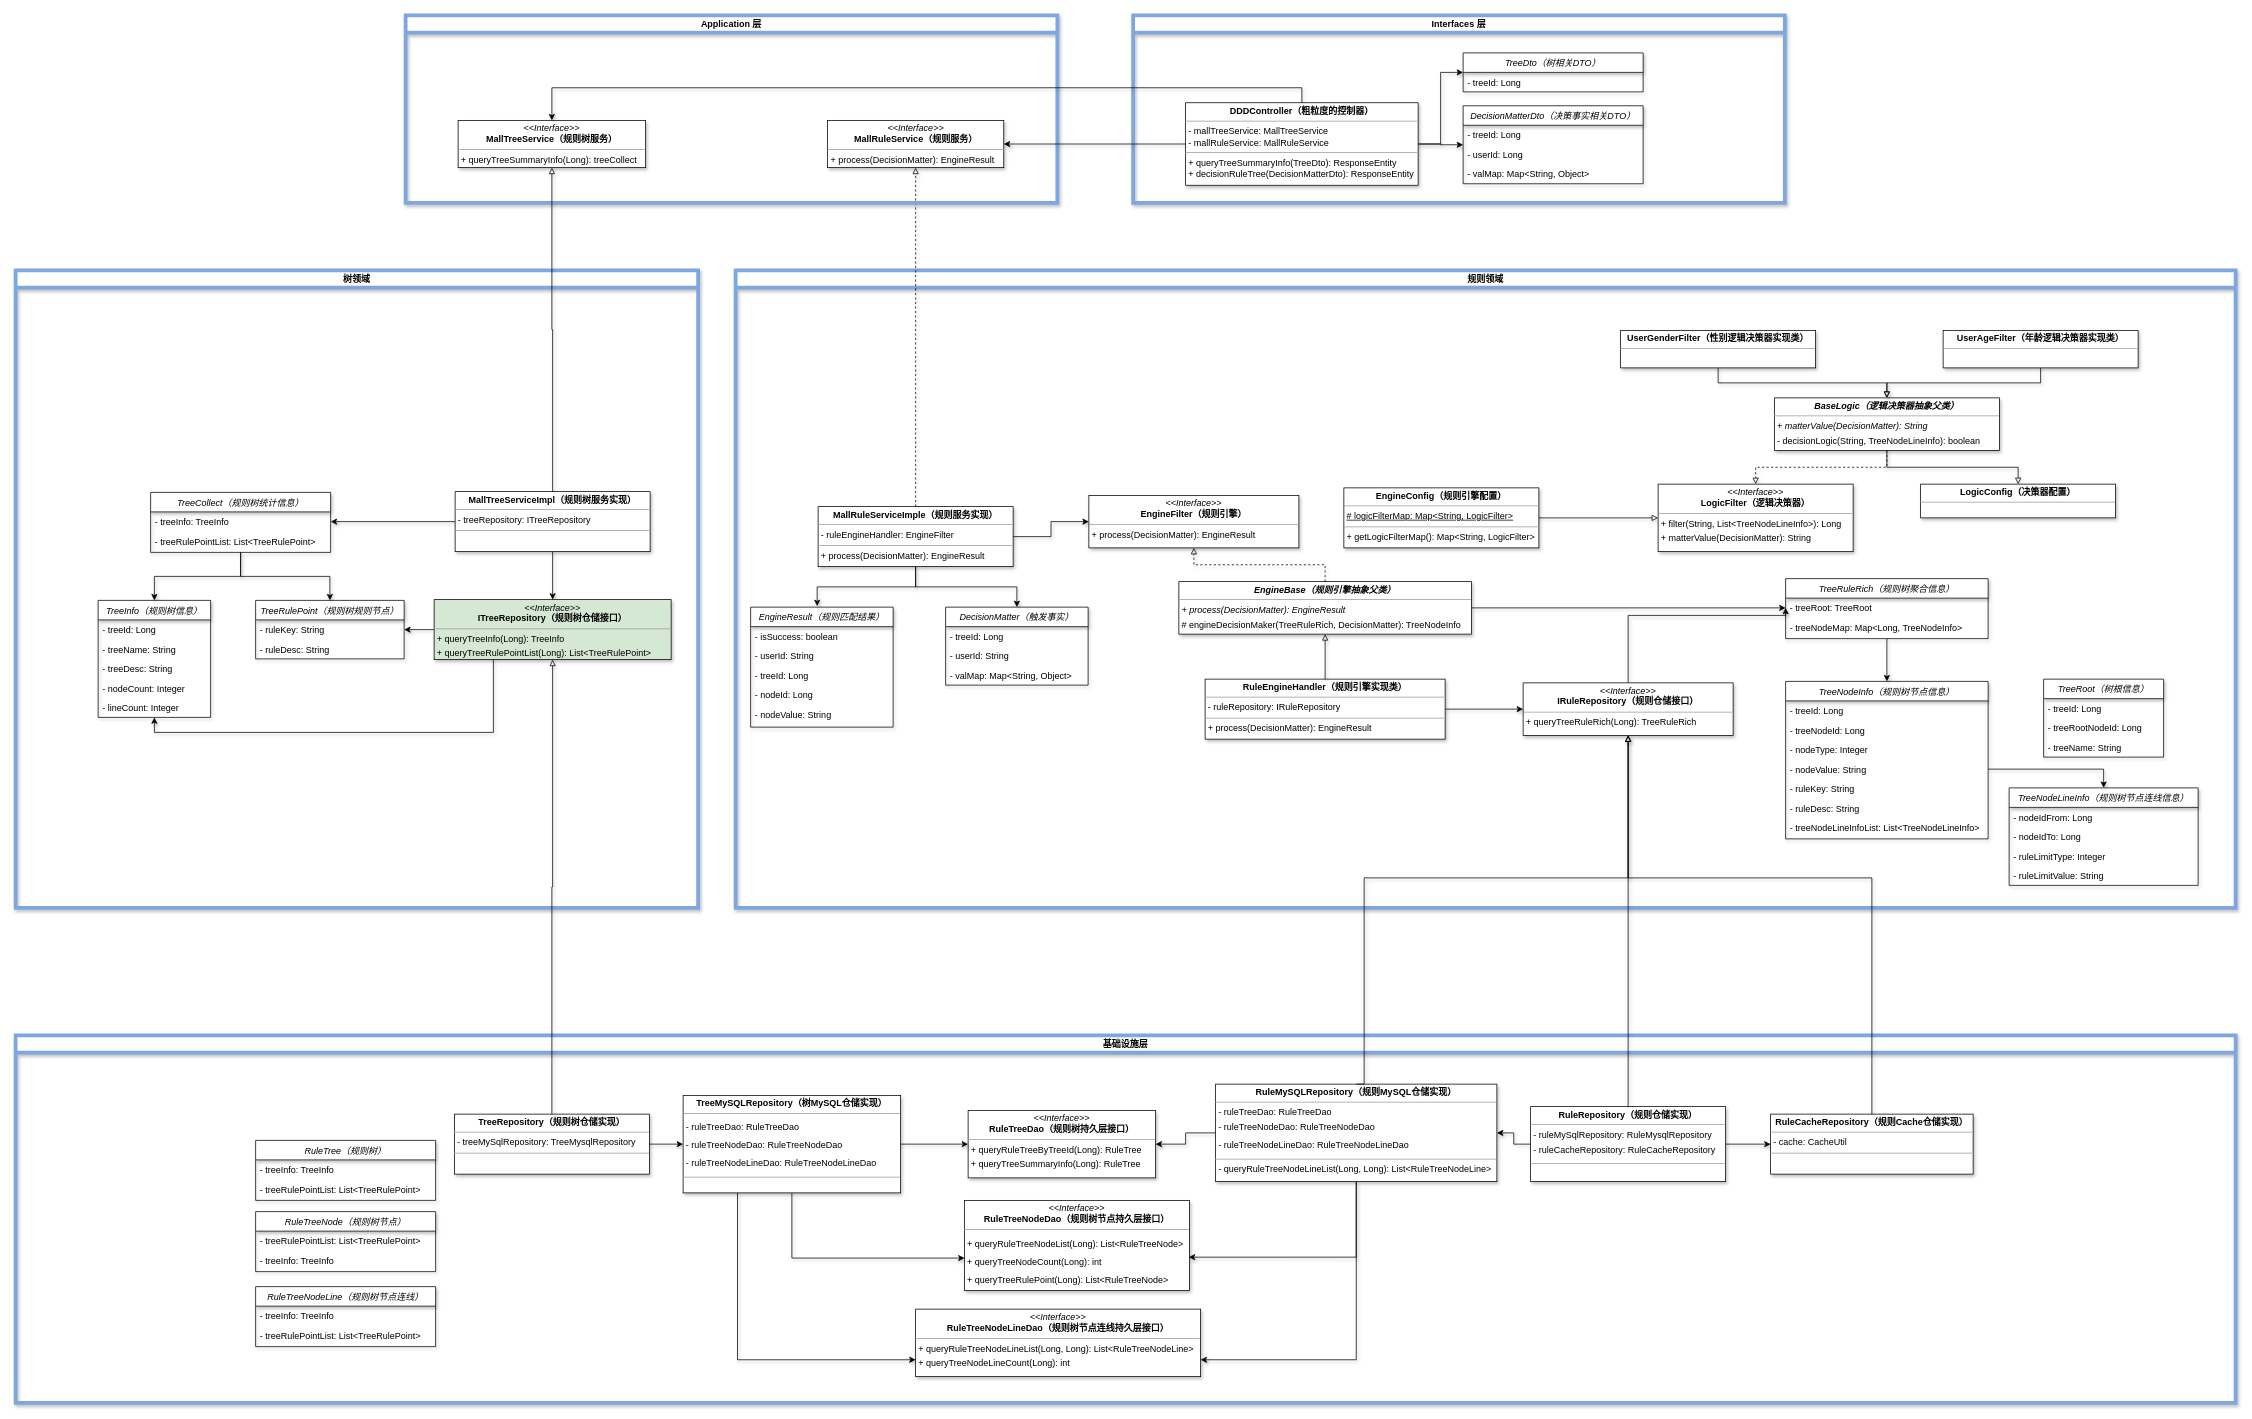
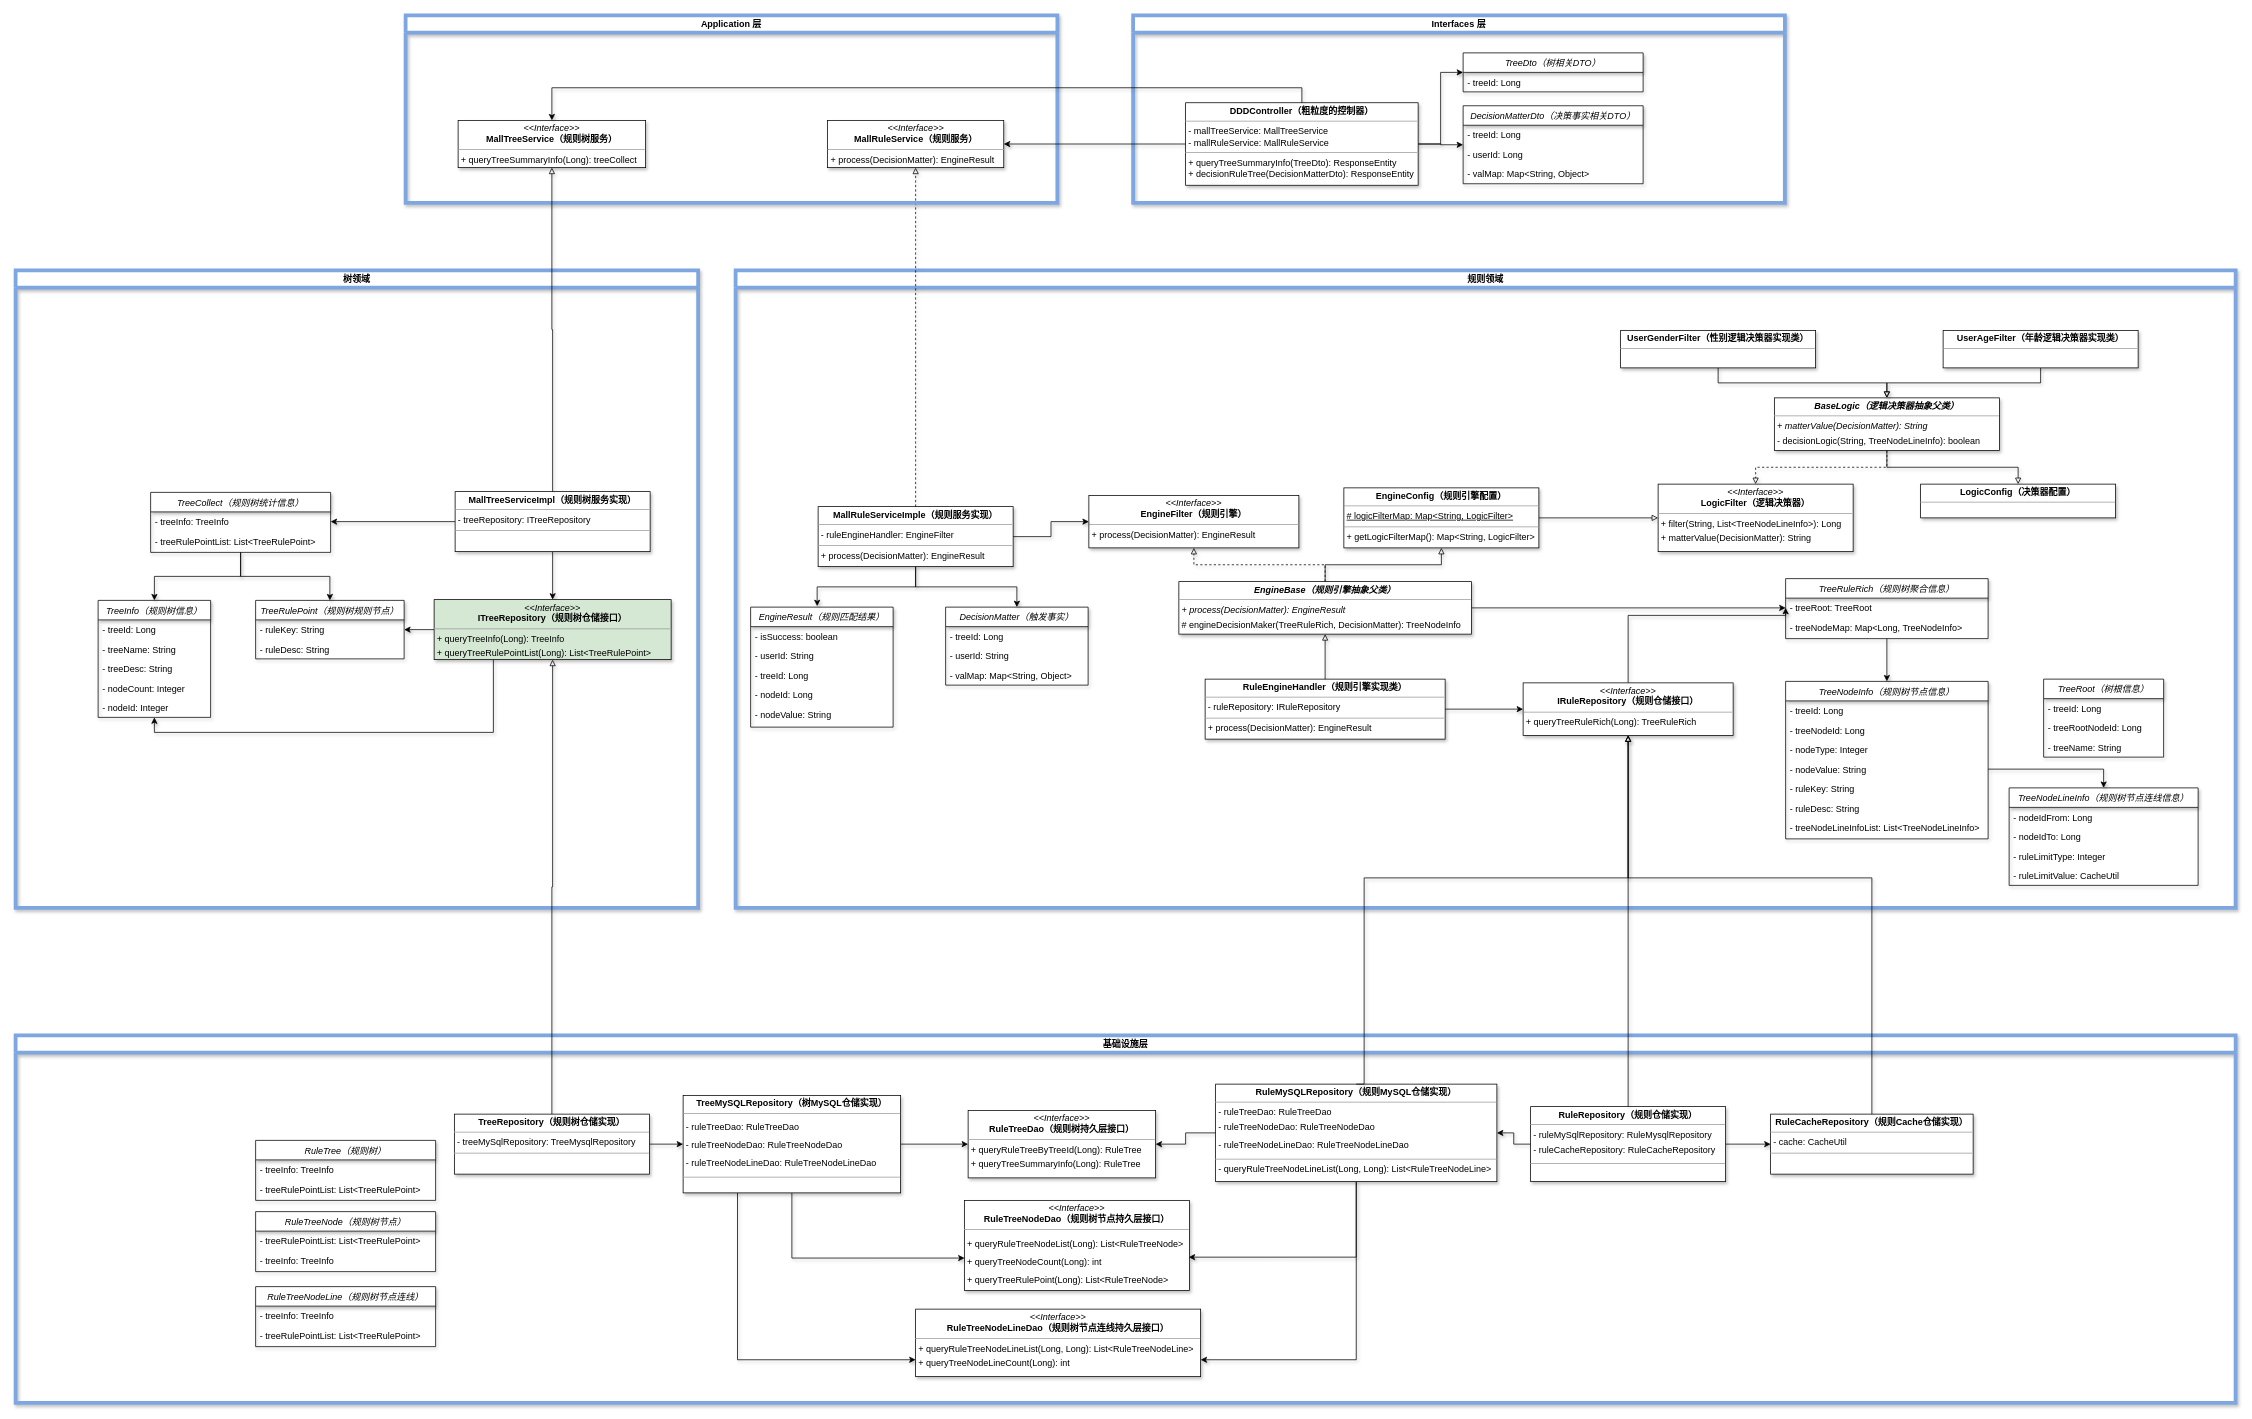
none -> (1388, 565)
(147, 708) -> (141, 708)
(2064, 876) -> (2071, 876)
